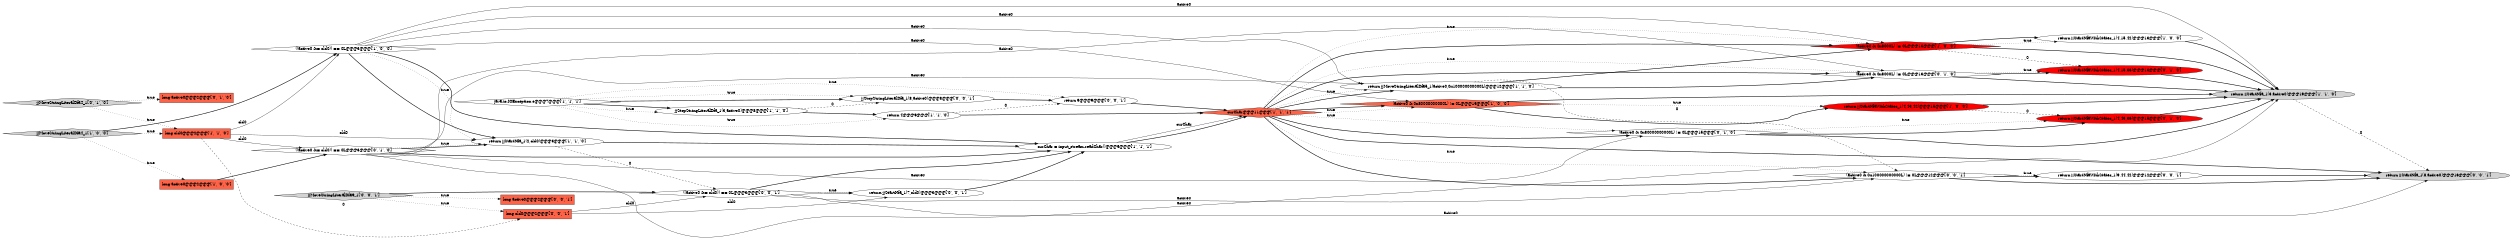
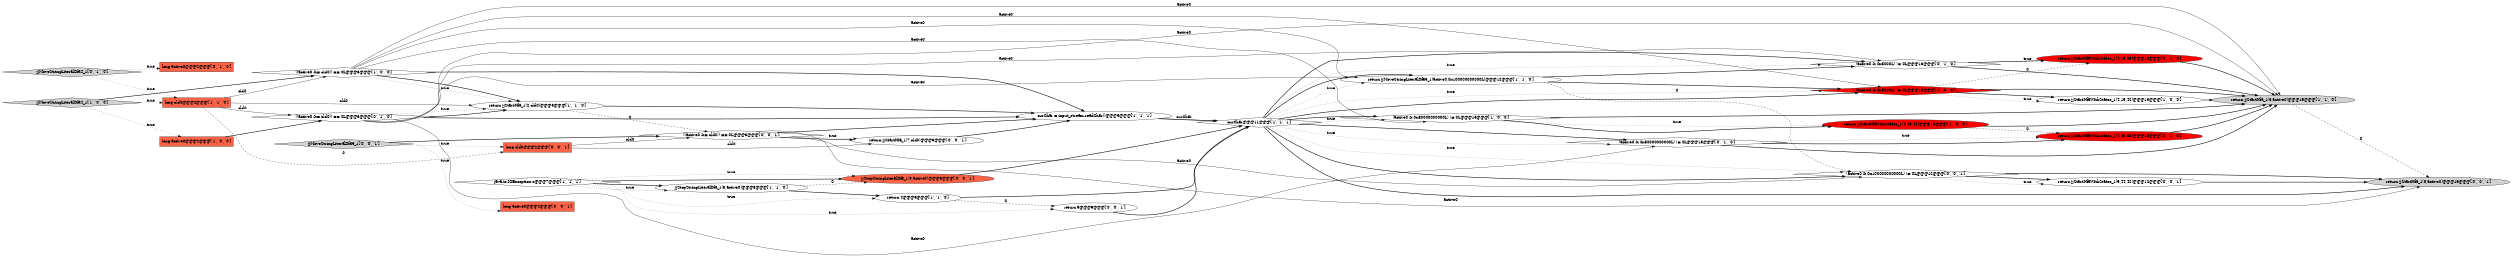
(918, 99) -> (918, 179)
(1021, 100) -> (1099, 153)
(1451, 104) -> (1451, 118)
(1259, 113) -> (1259, 122)
